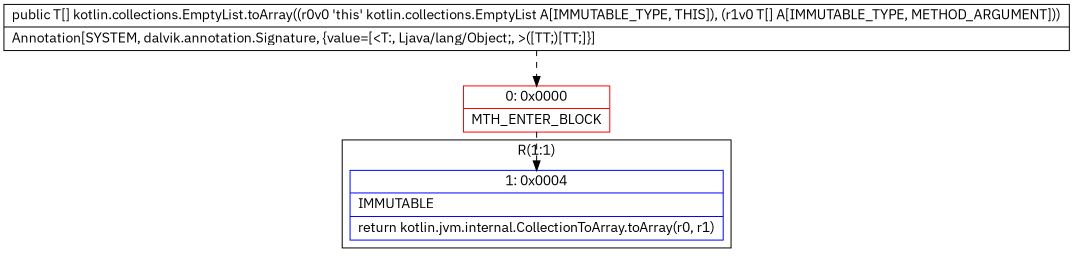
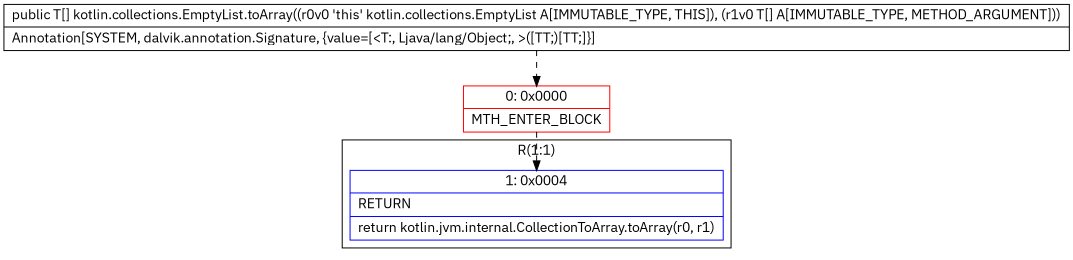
(396, 204) -> (385, 204)
